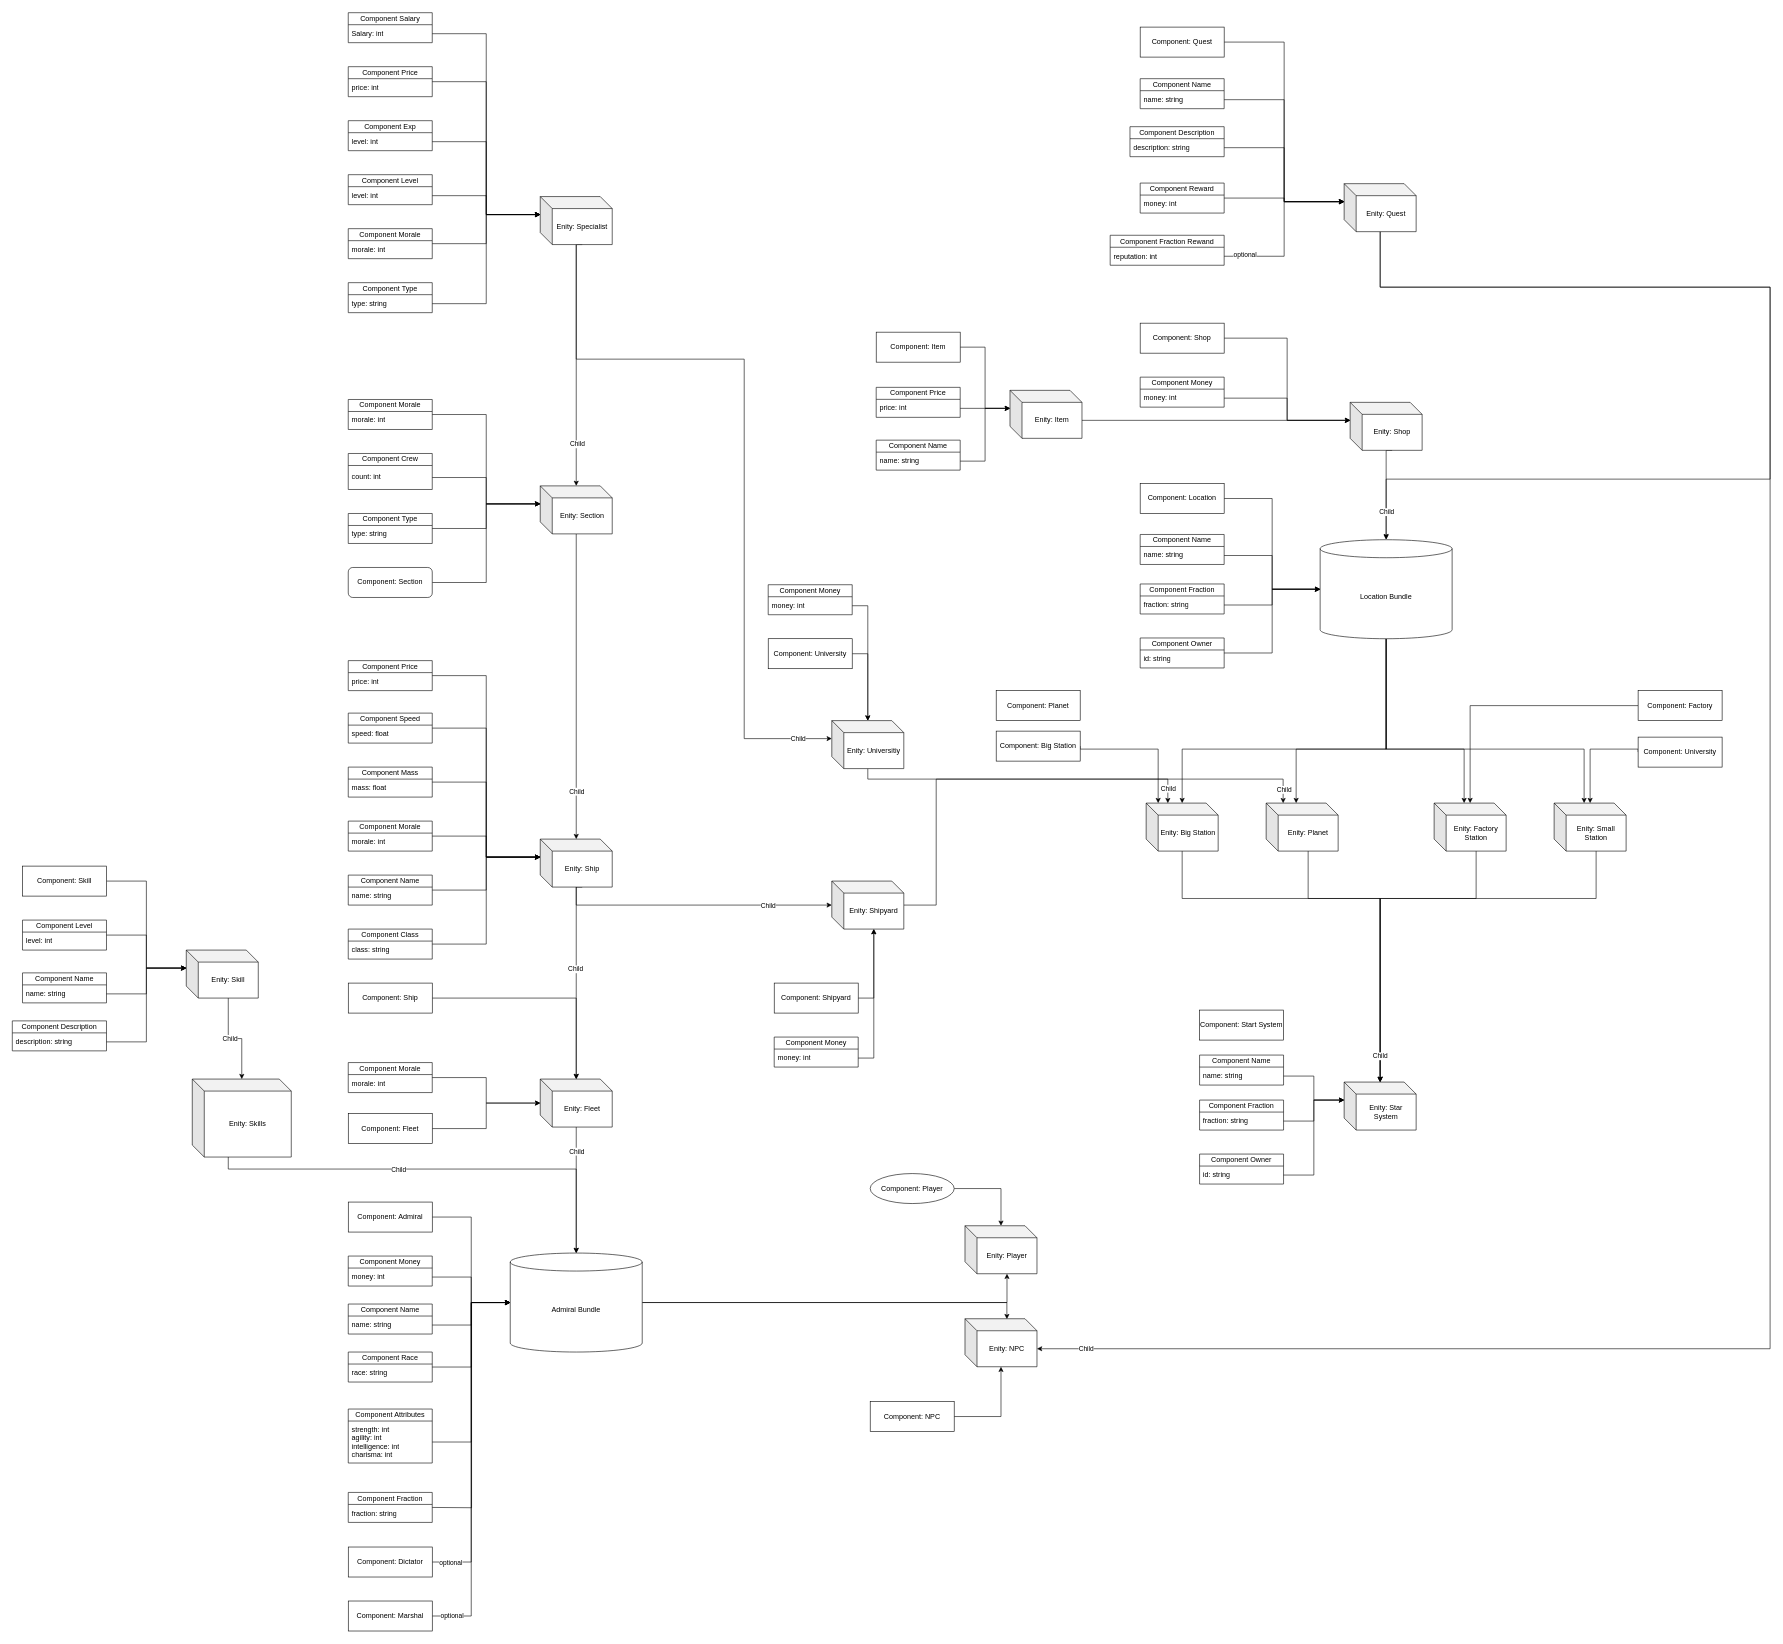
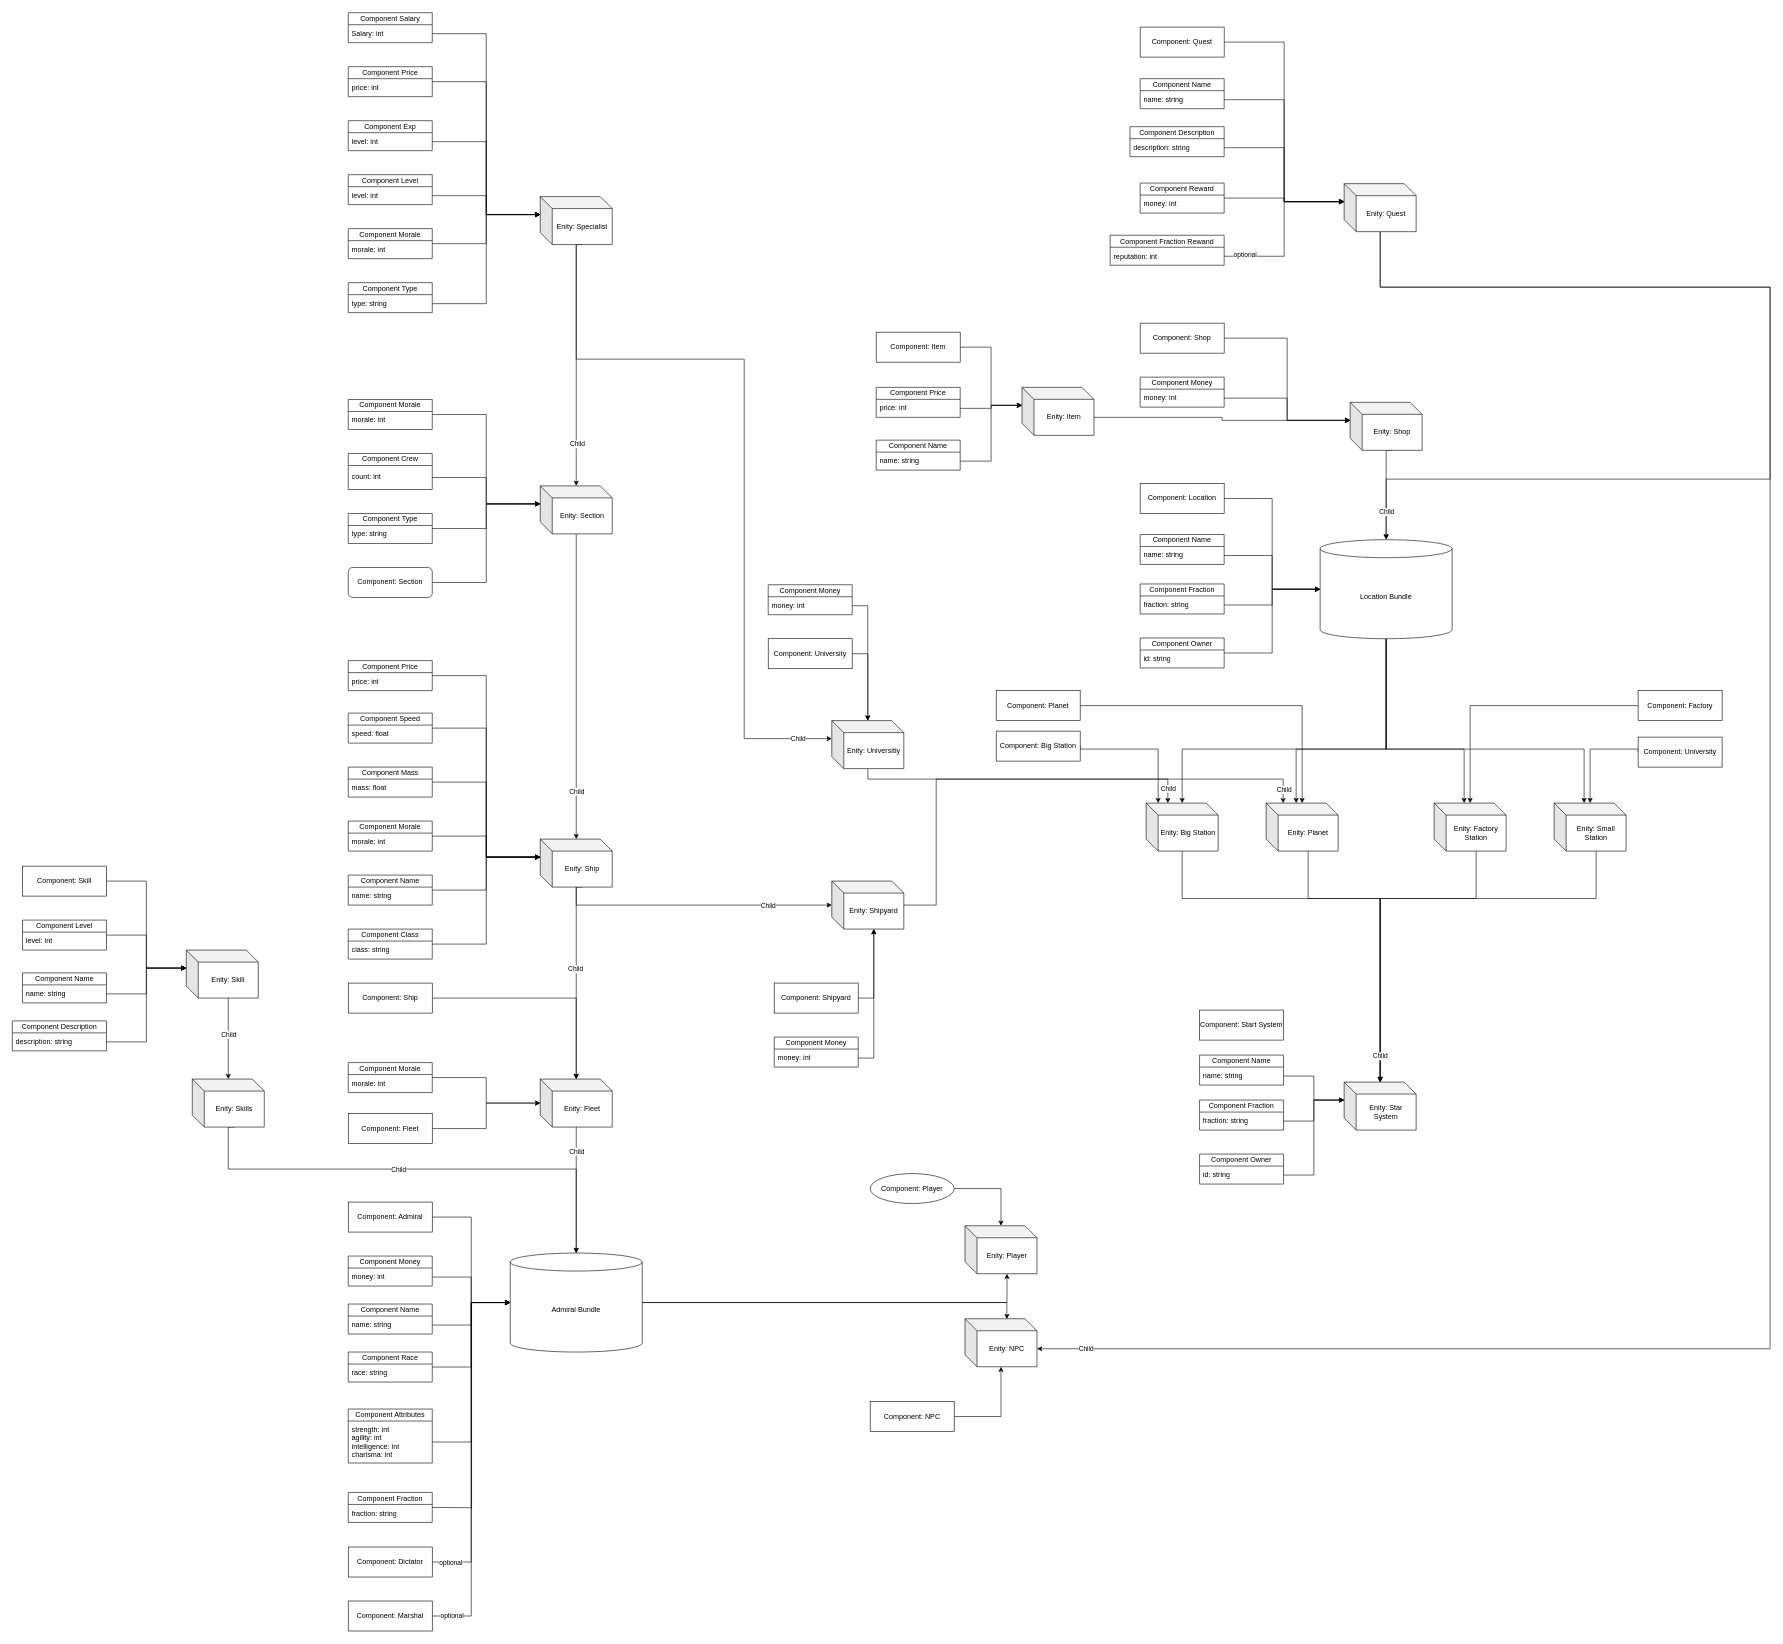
(1046, 414) -> (1058, 411)
none -> (1191, 706)
(242, 1118) -> (228, 1103)
